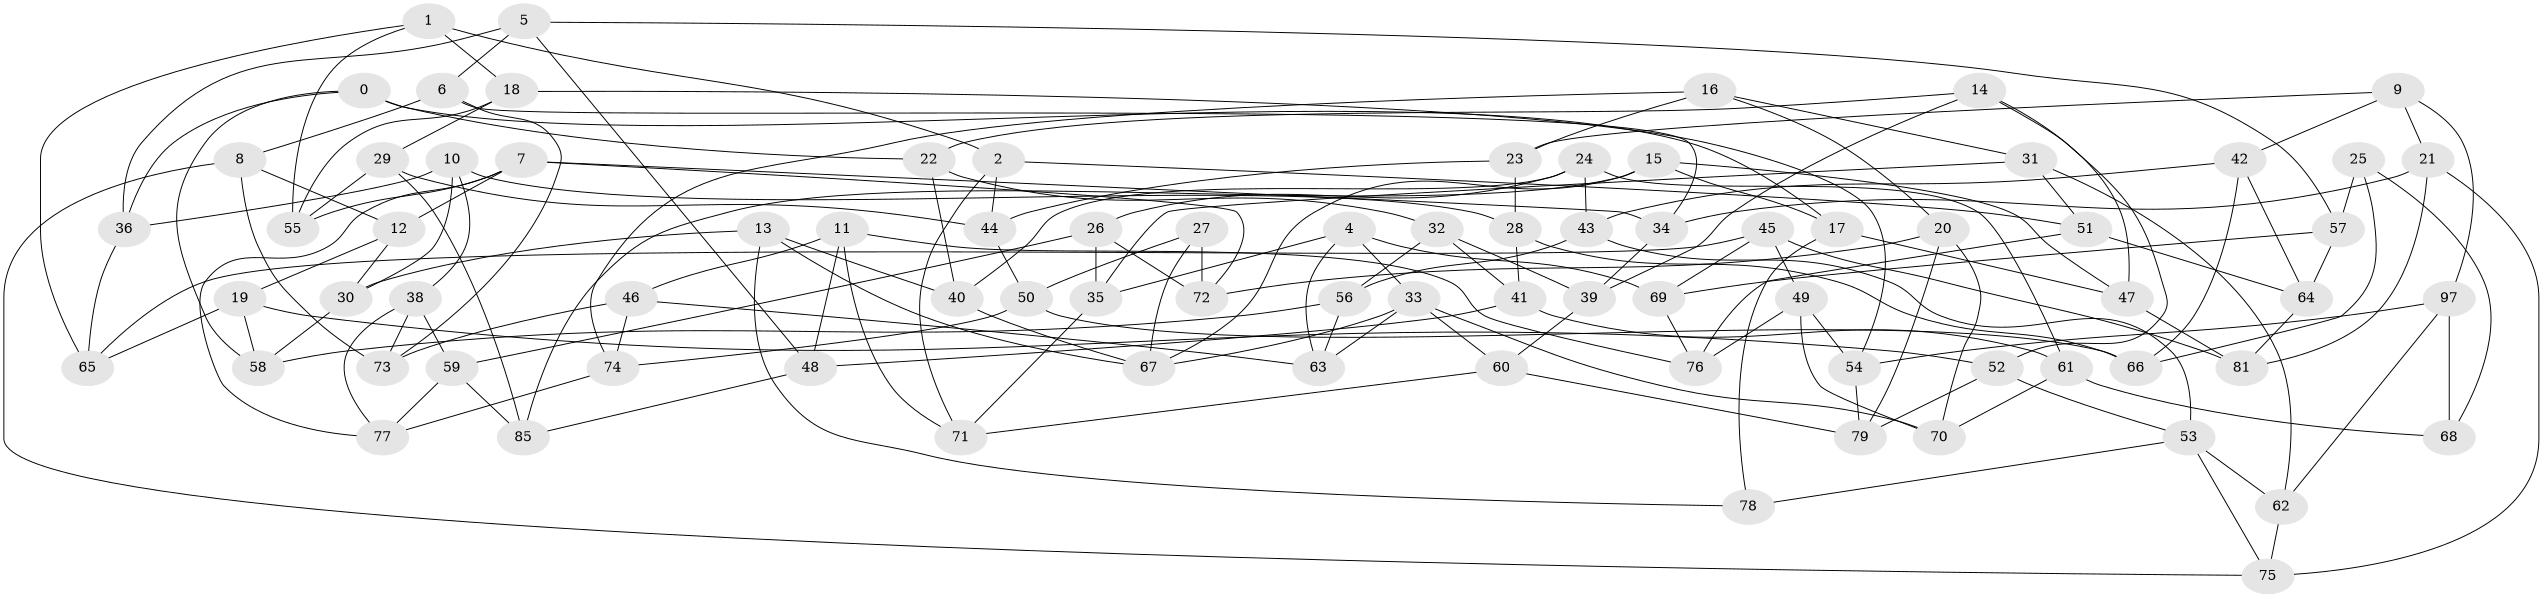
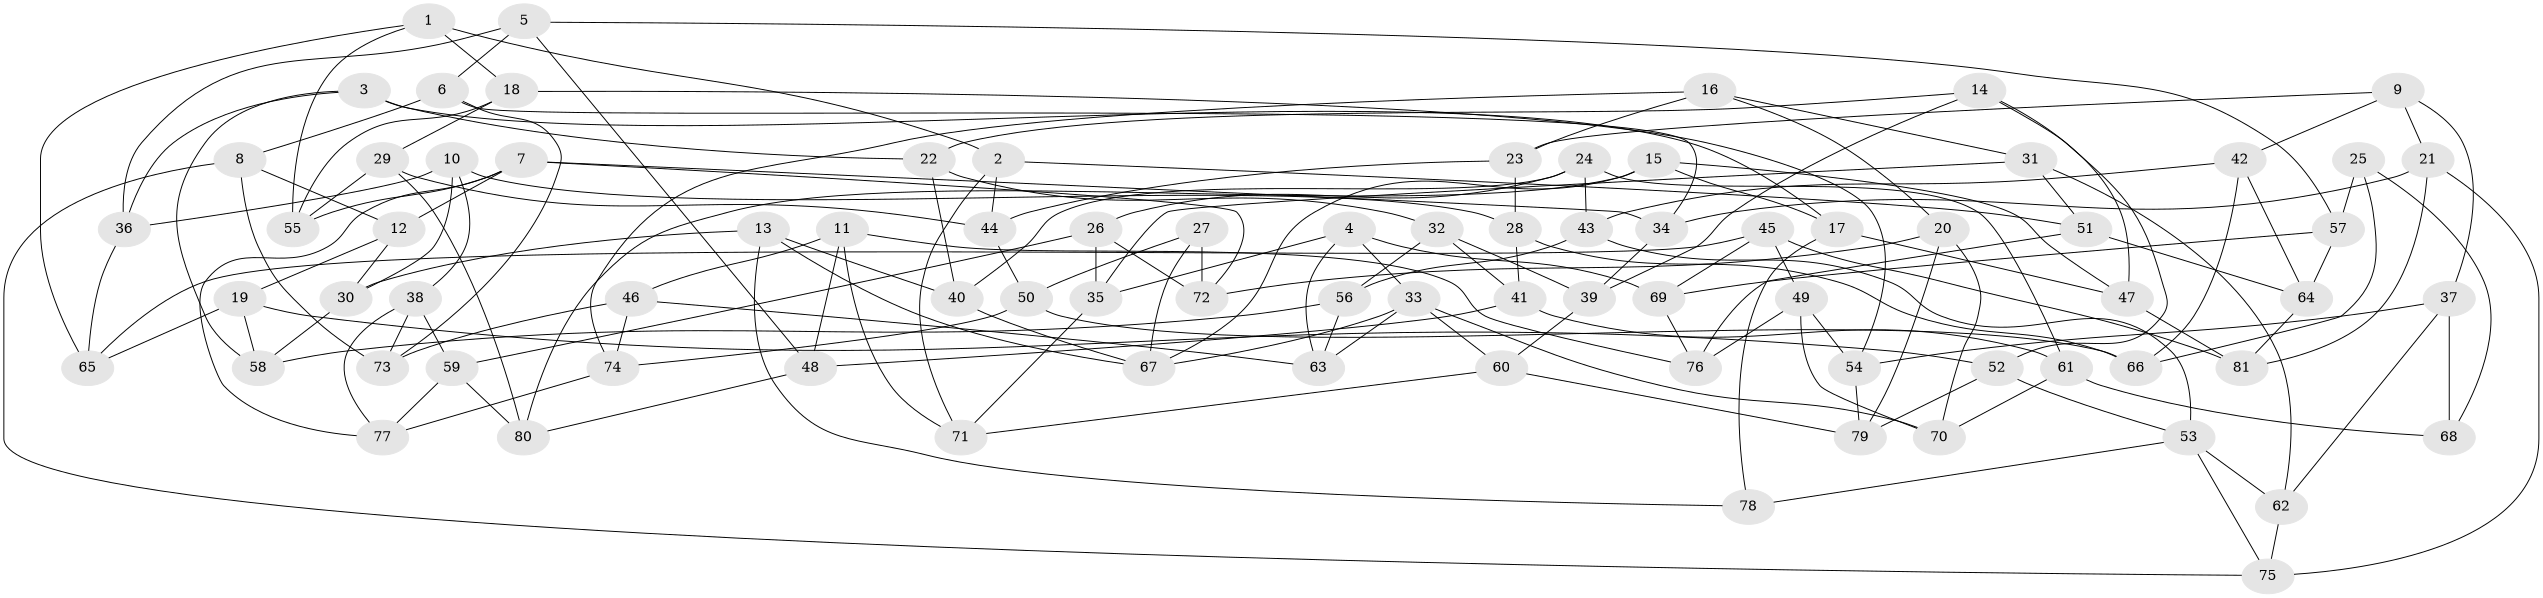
(364, 91) -> (364, 91)
(2449, 299) -> (2449, 299)
(523, 438) -> (523, 438)
